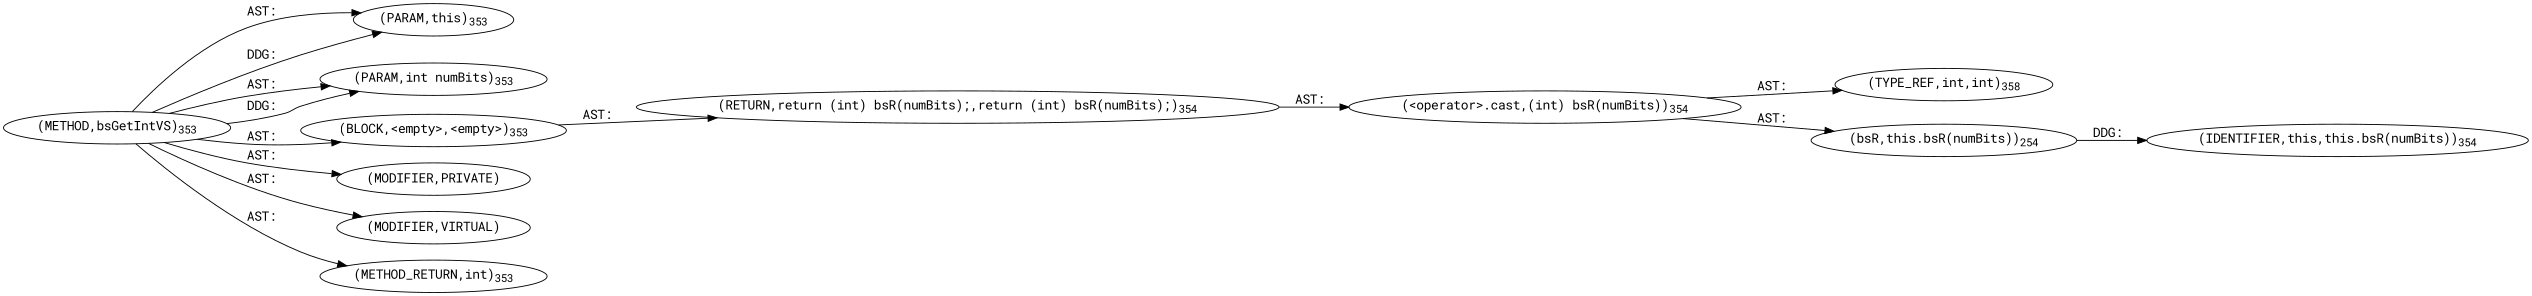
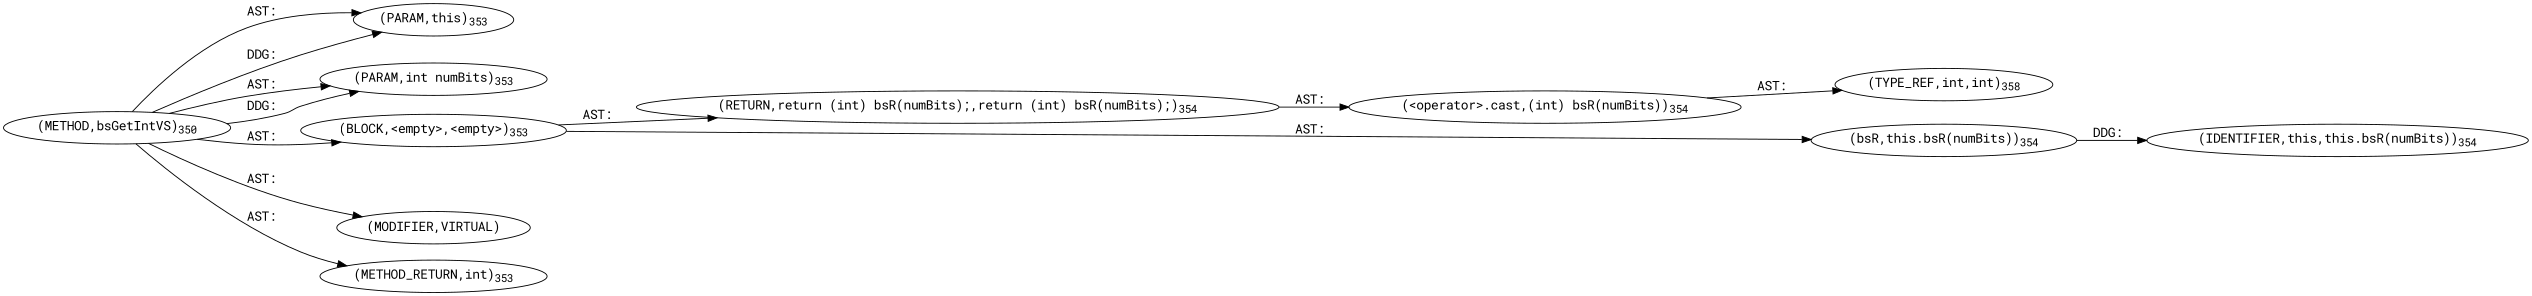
(1754, 125) -> (1184, 135)
(188, 126) -> (188, 126)
(2029, 139) -> (2029, 139)
(434, 179) -> none
